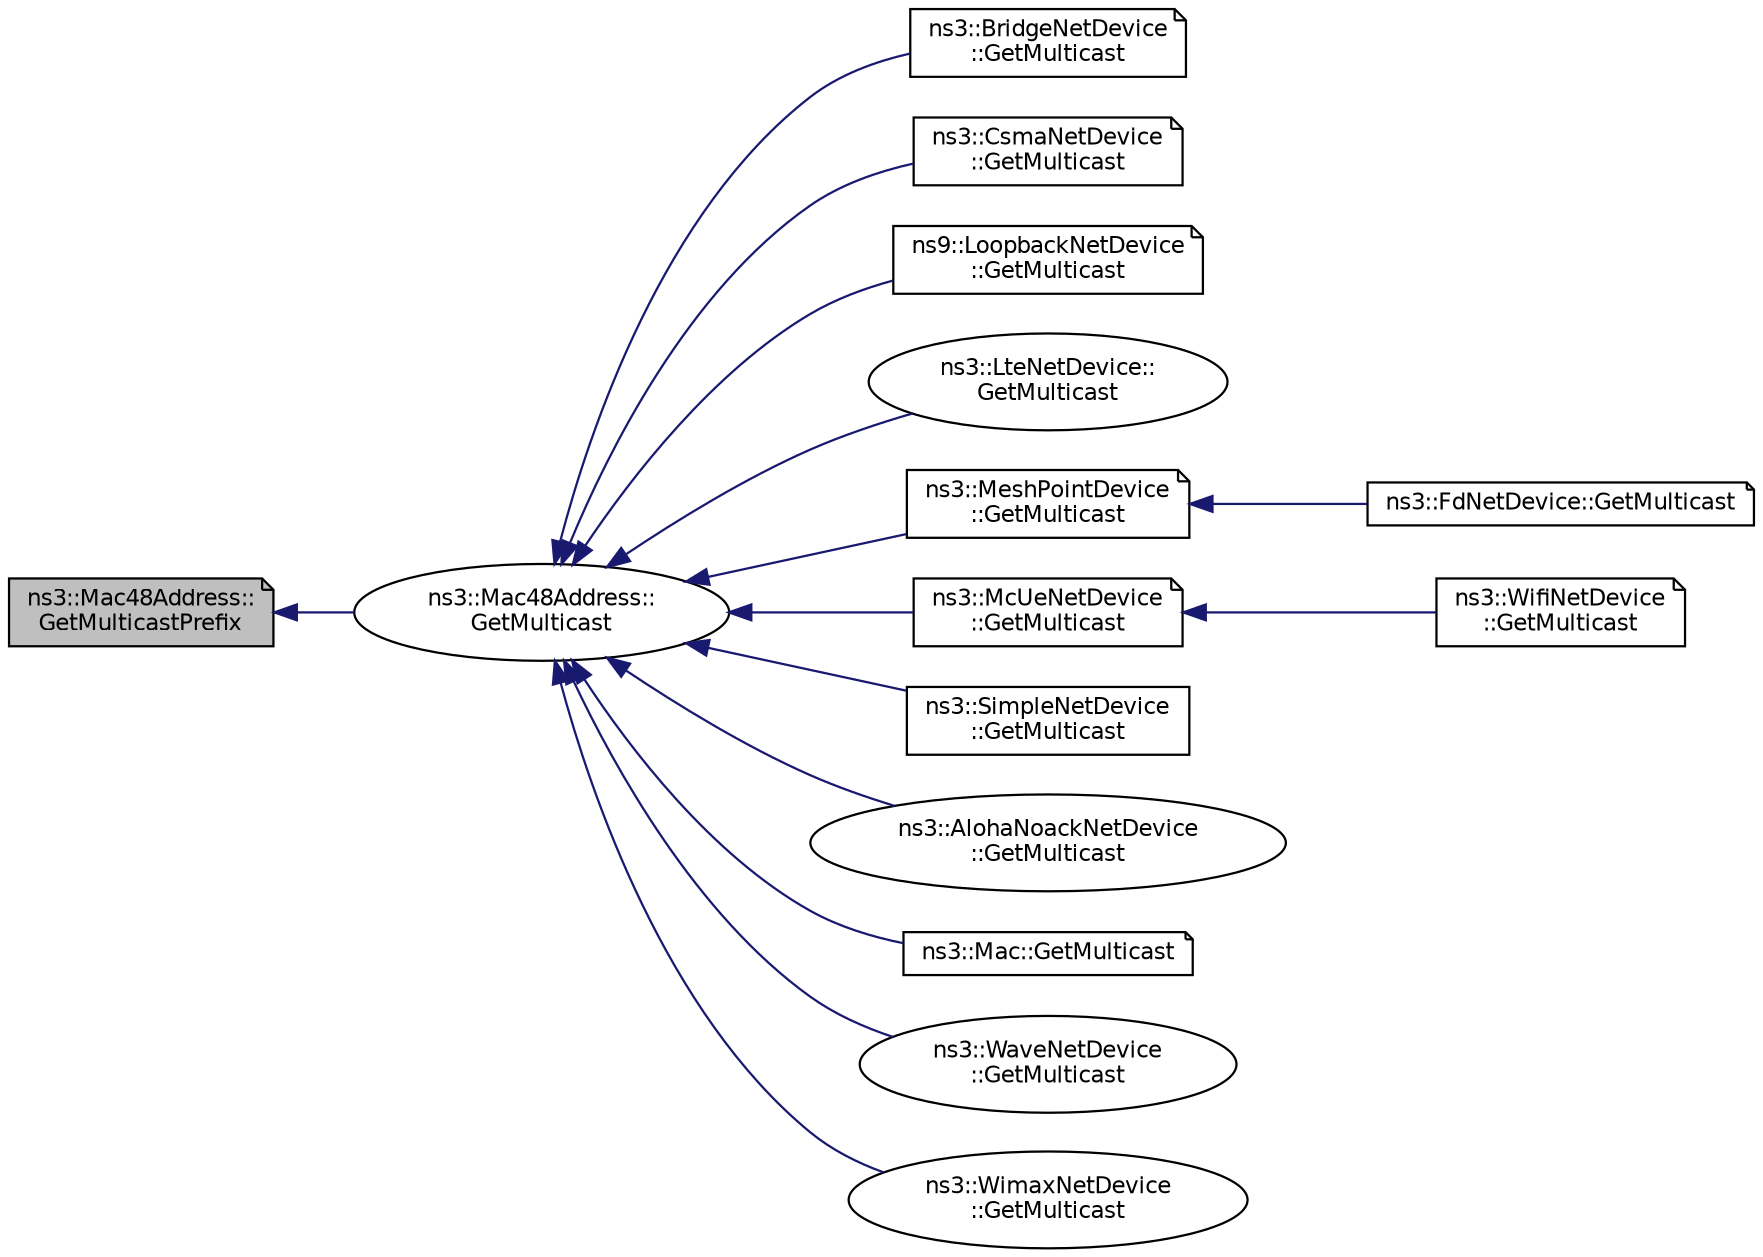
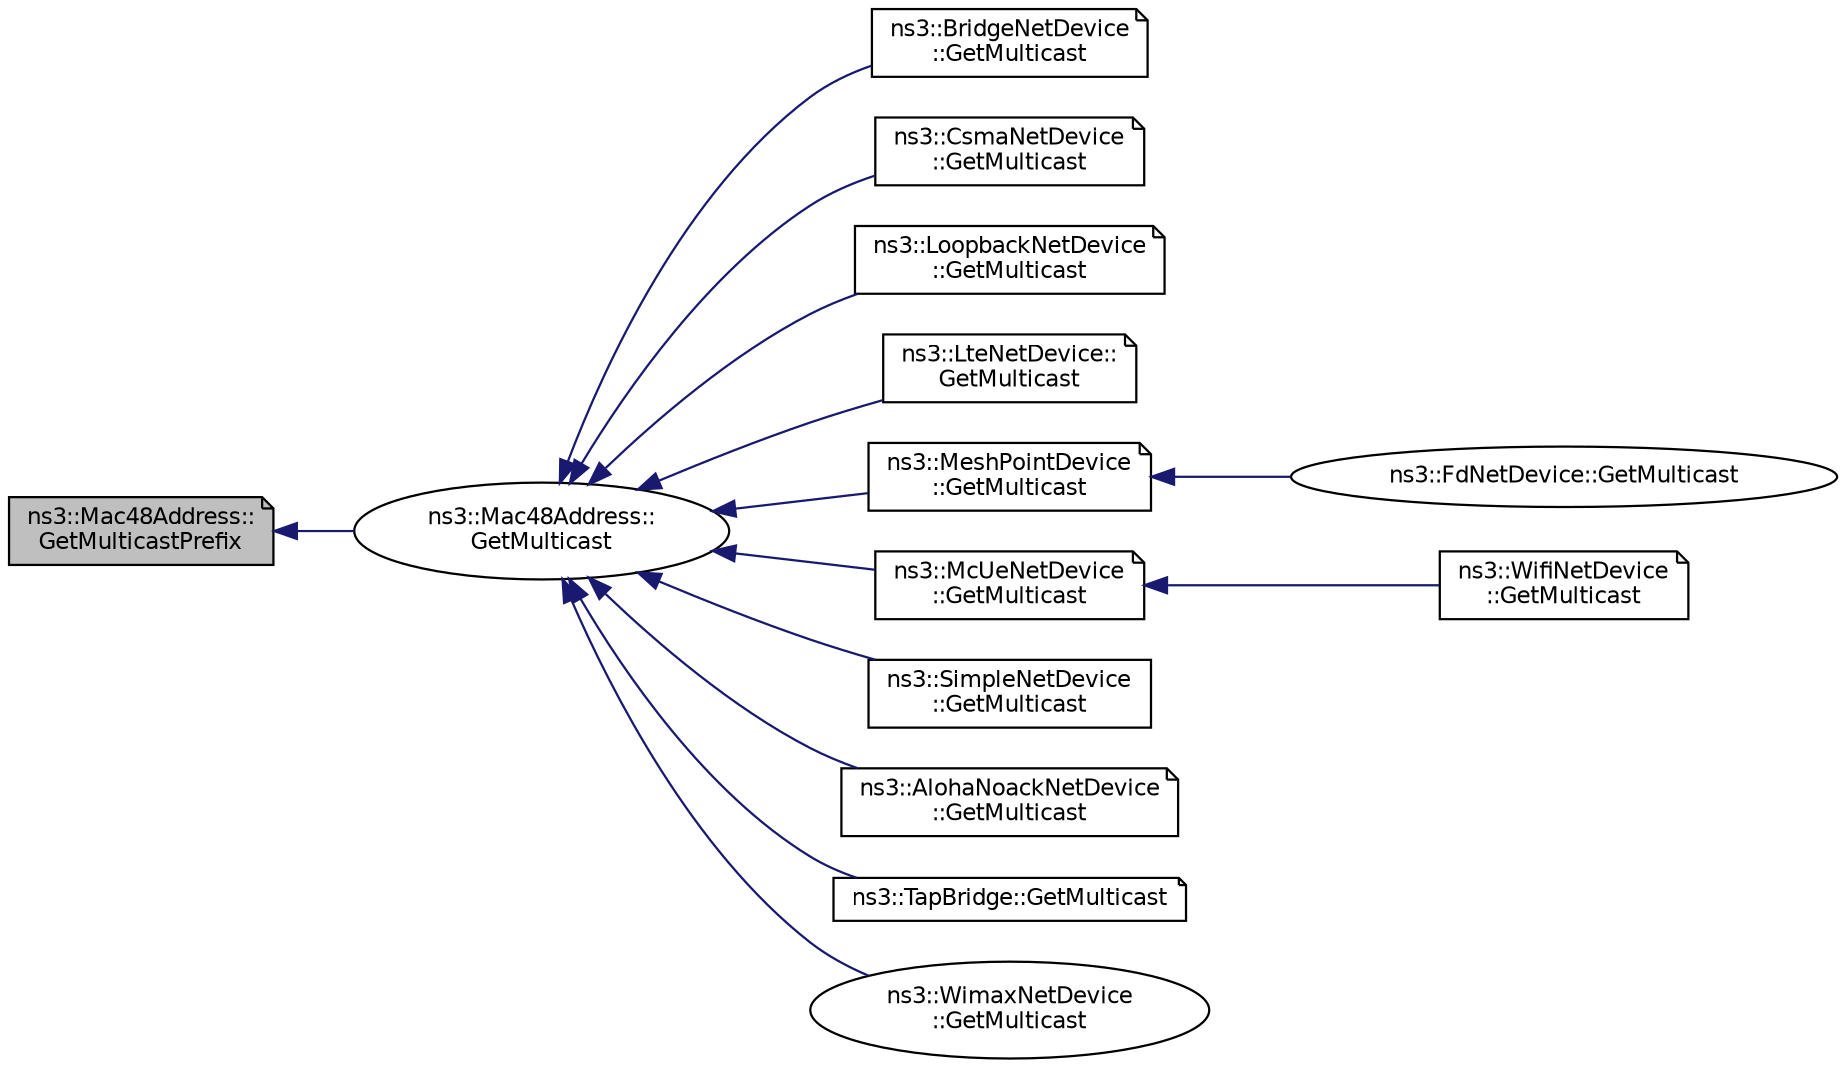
(1048, 260) -> (1010, 260)
(1048, 382) -> (1010, 368)
(1561, 504) -> (1564, 477)
(1048, 843) -> (1010, 802)
(1048, 954) -> (1010, 899)
(1048, 1064) -> none
